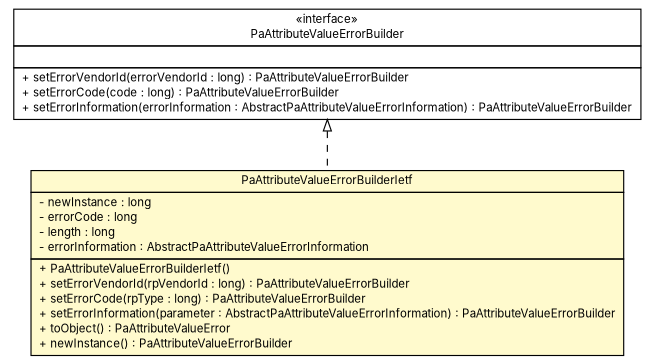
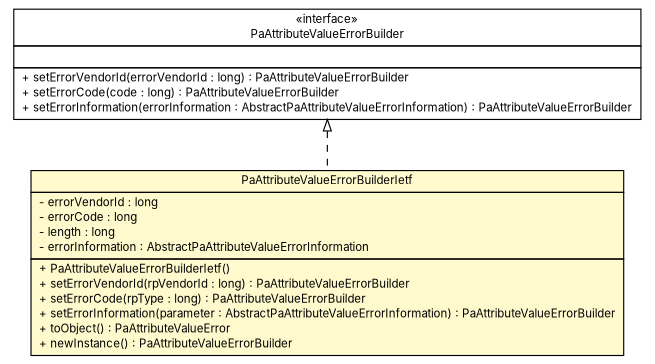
(95, 203) -> (99, 203)
